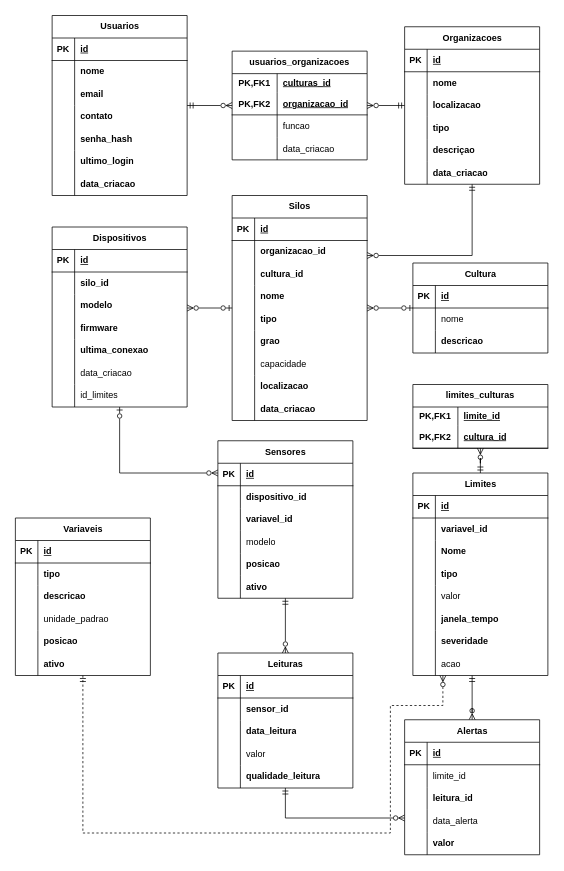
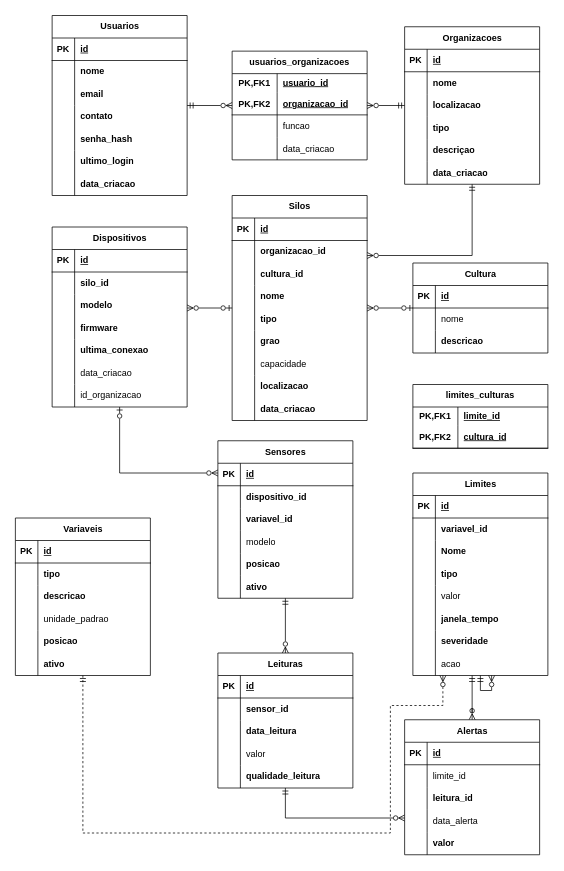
(309, 83) -> (306, 83)
(101, 396) -> (114, 396)
(480, 462) -> (480, 690)
